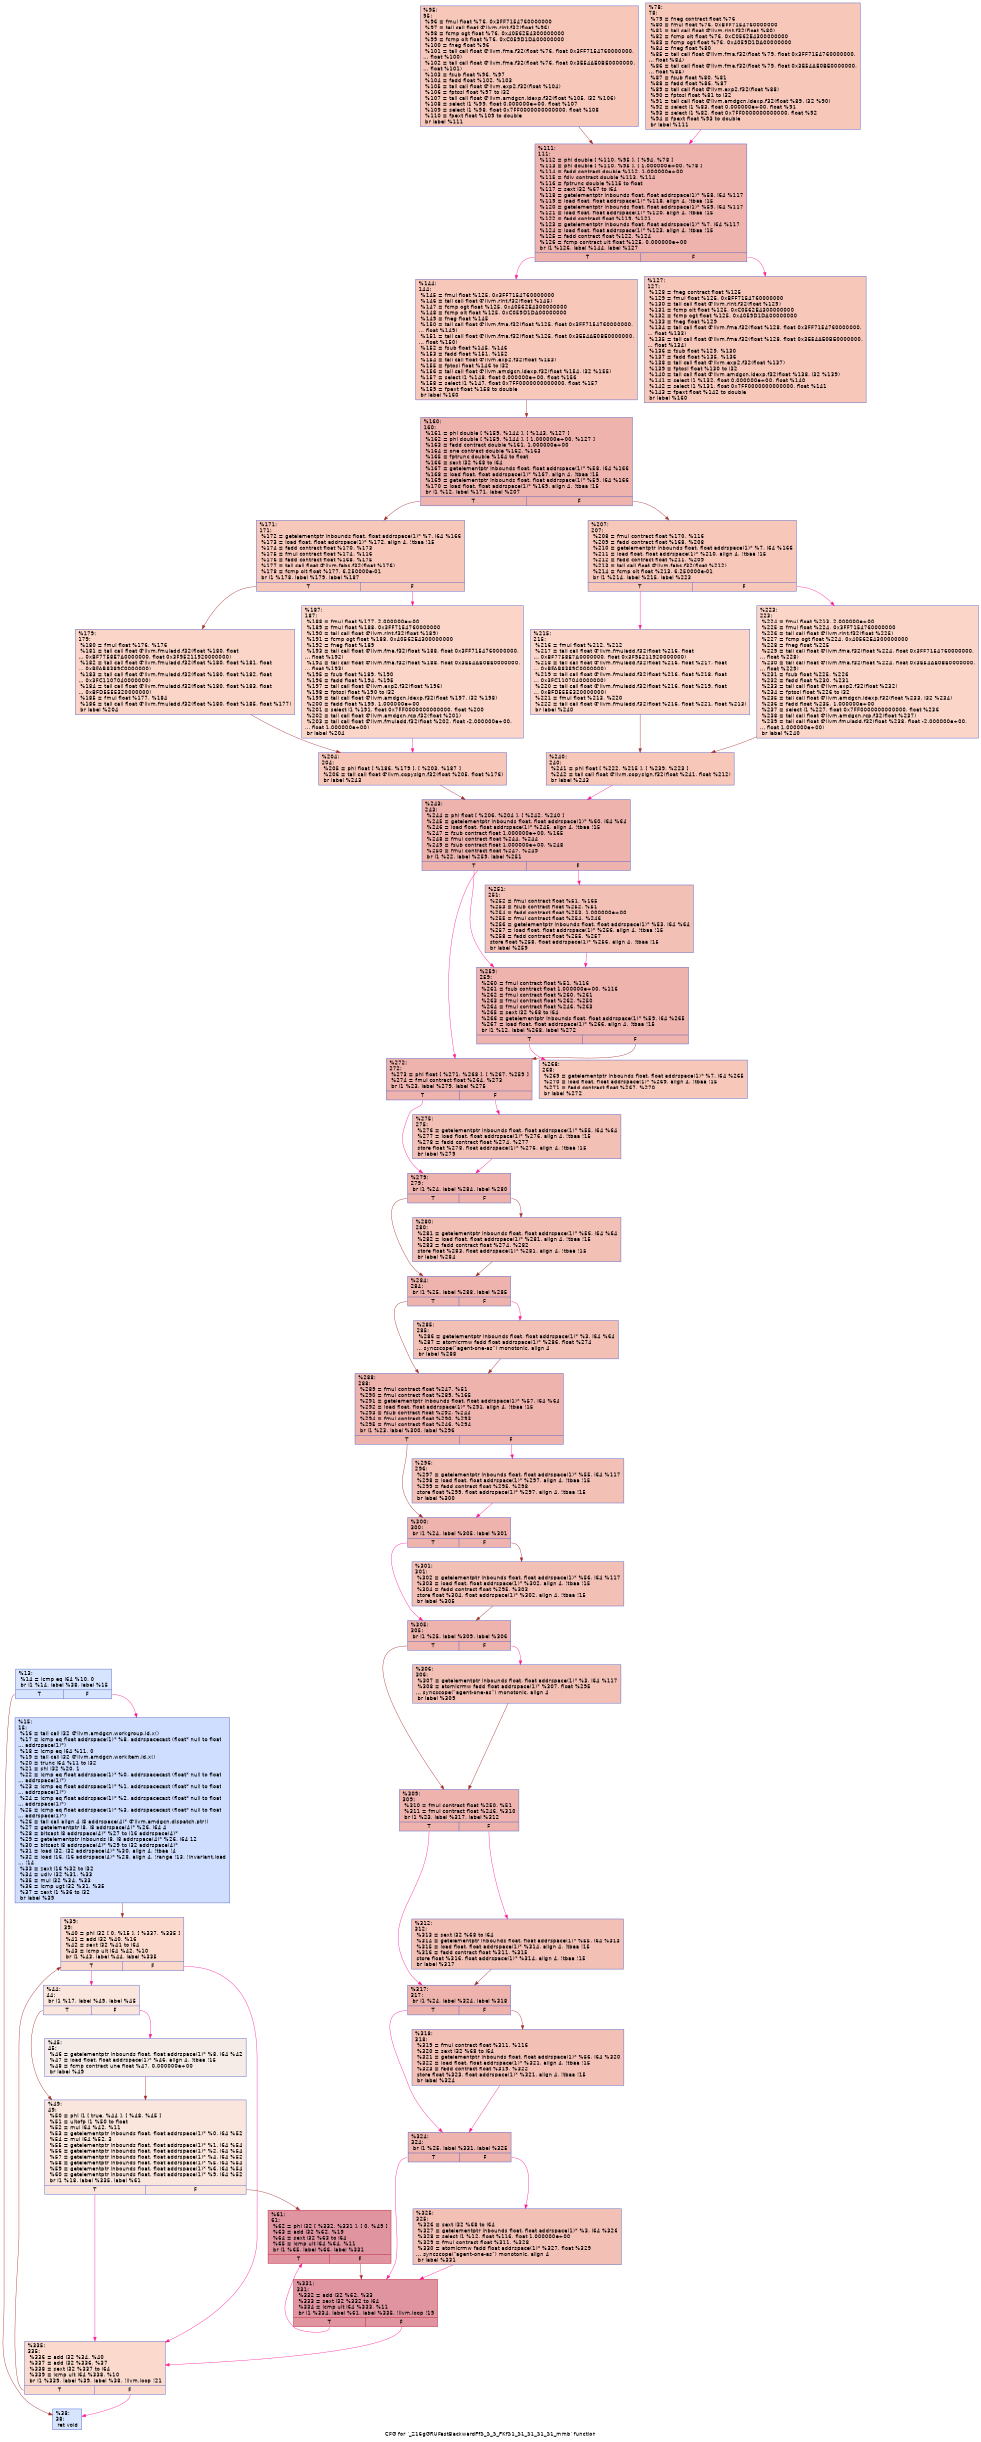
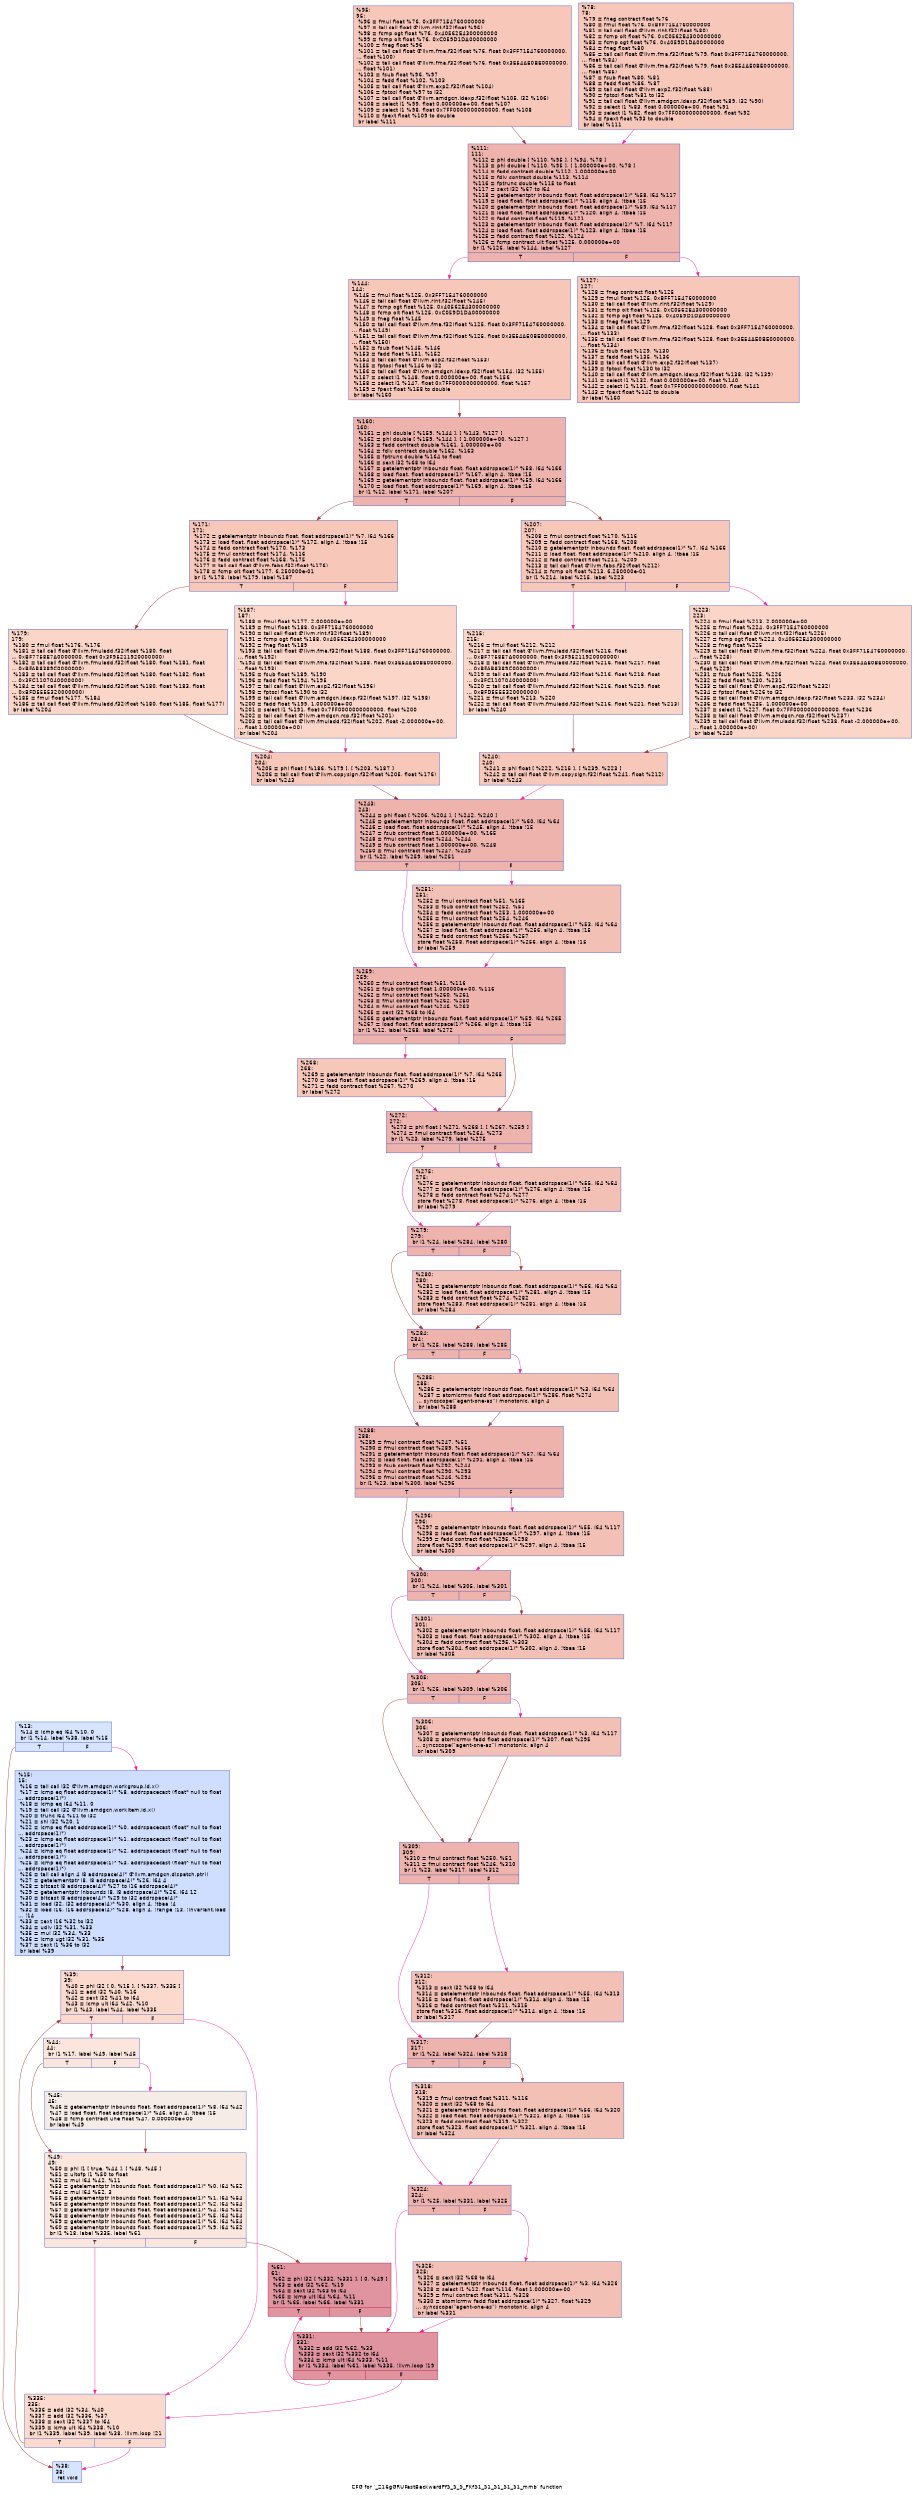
(482, 451) -> (416, 451)
(450, 960) -> (428, 1103)
